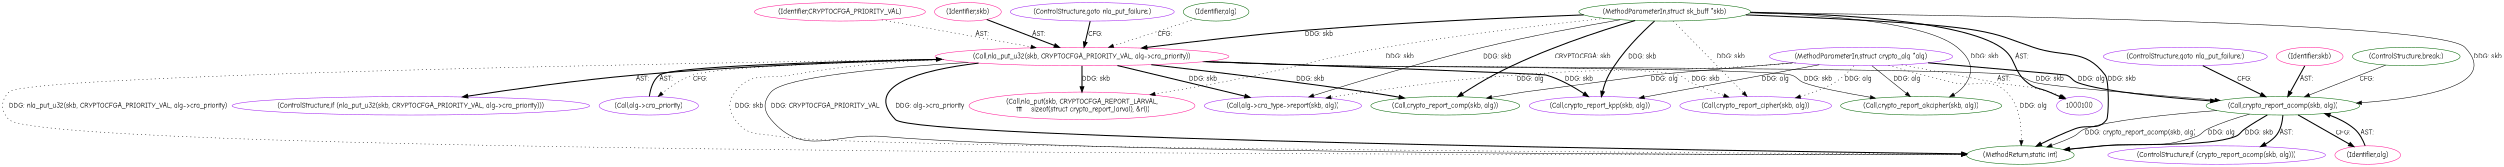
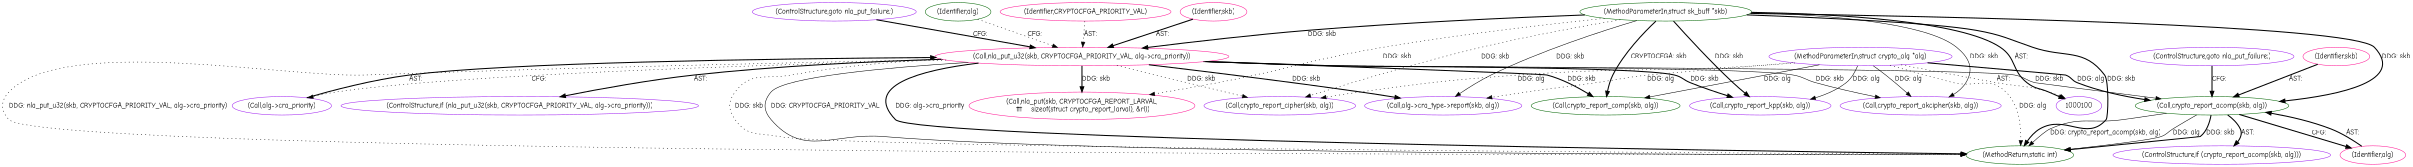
(2181, 21) -> (2127, 23)
(2406, 57) -> none
(1921, 106) -> (1921, 106)
